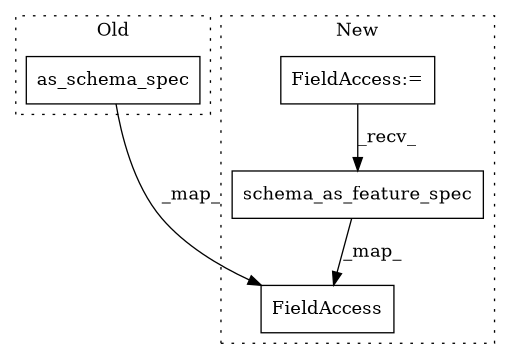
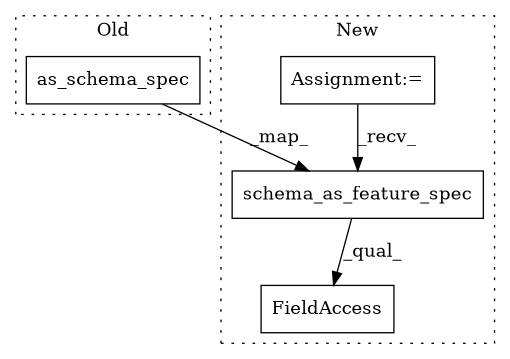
(358, 80) -> (358, 80)
(157, 212) -> (229, 135)
(373, 252) -> (373, 252)
